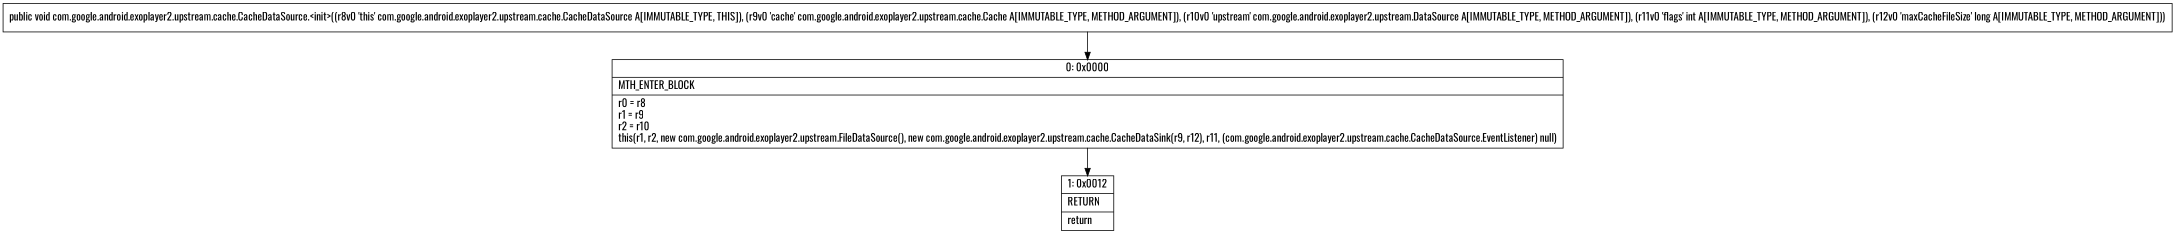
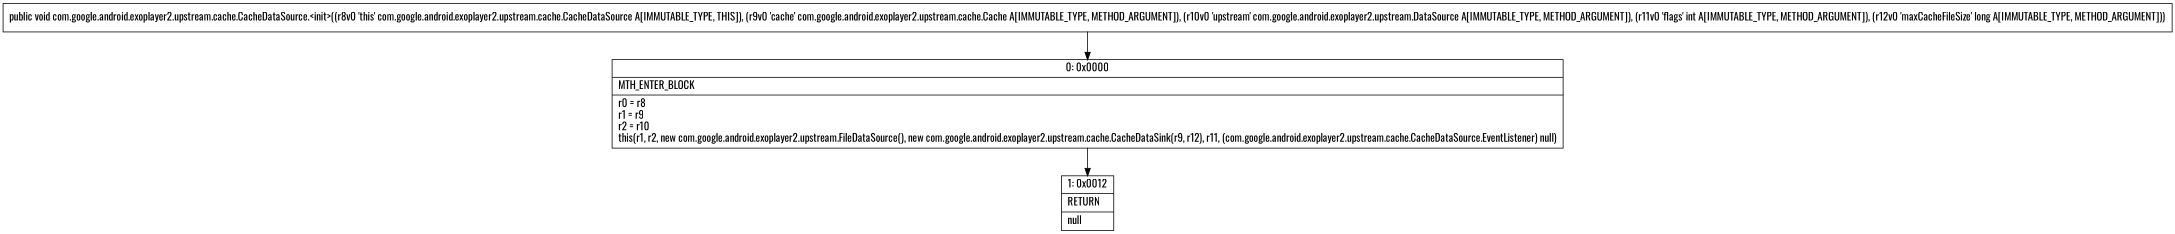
(1080, 221) -> (1075, 221)
